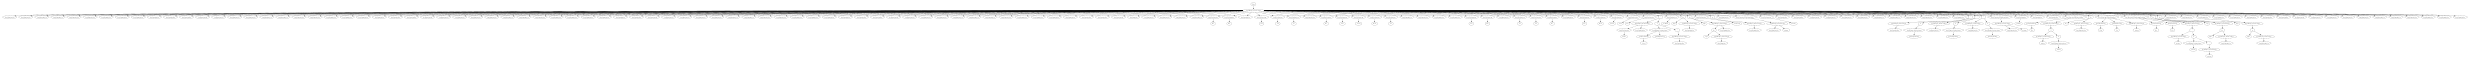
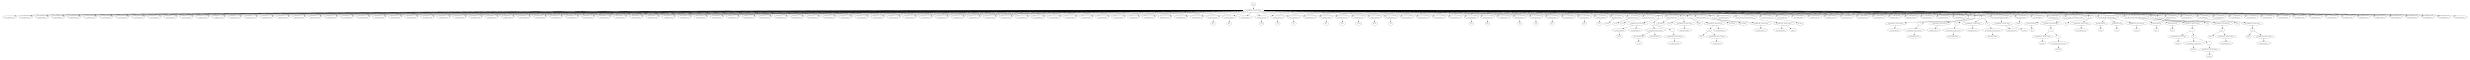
none -> (1744, 24)
